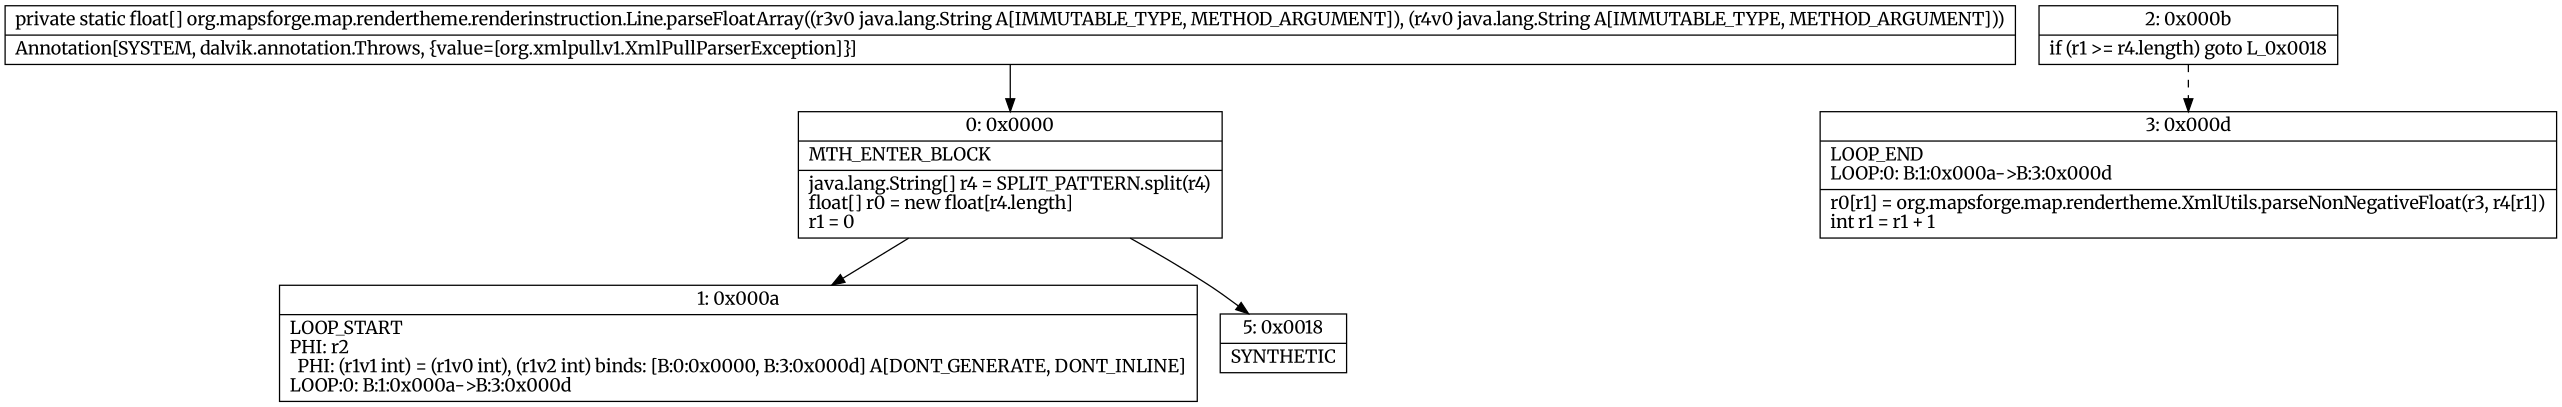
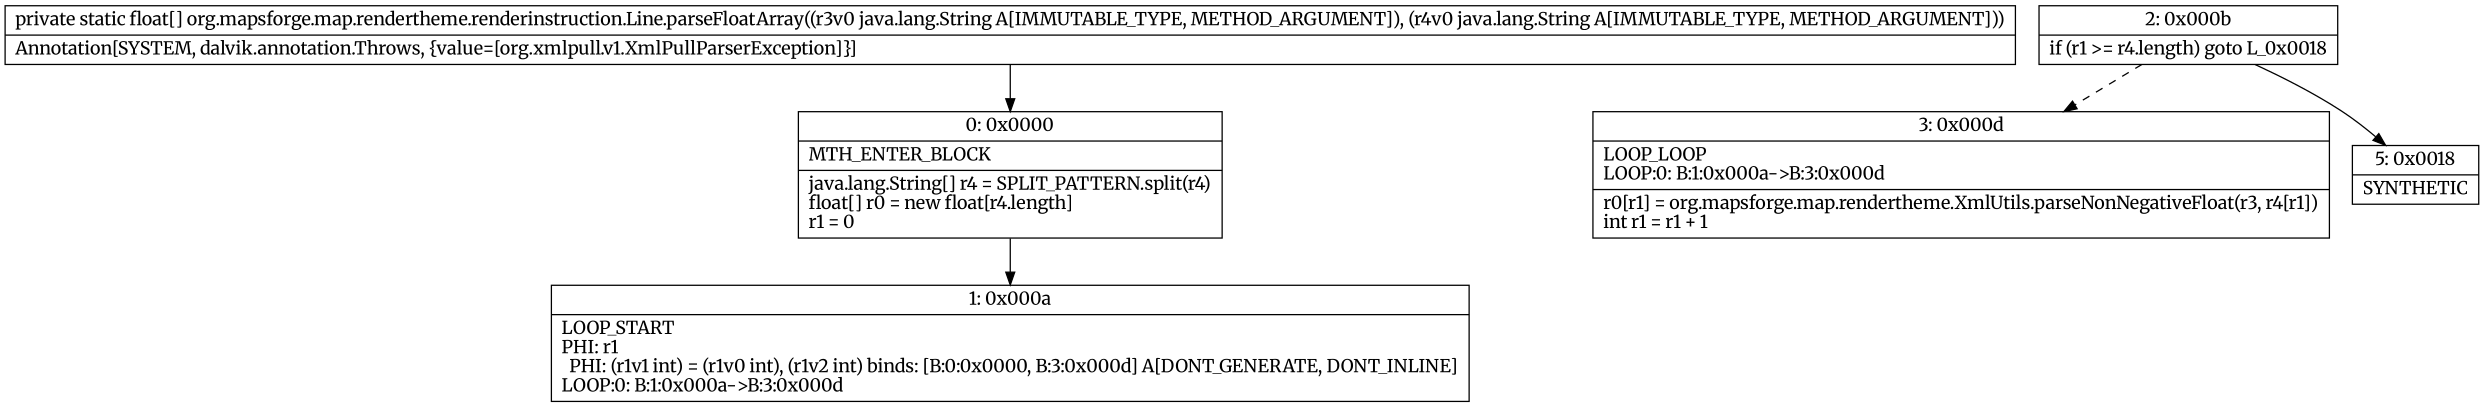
(1877, 155) -> (1655, 155)
(1185, 270) -> (2318, 97)
(322, 348) -> (592, 348)
